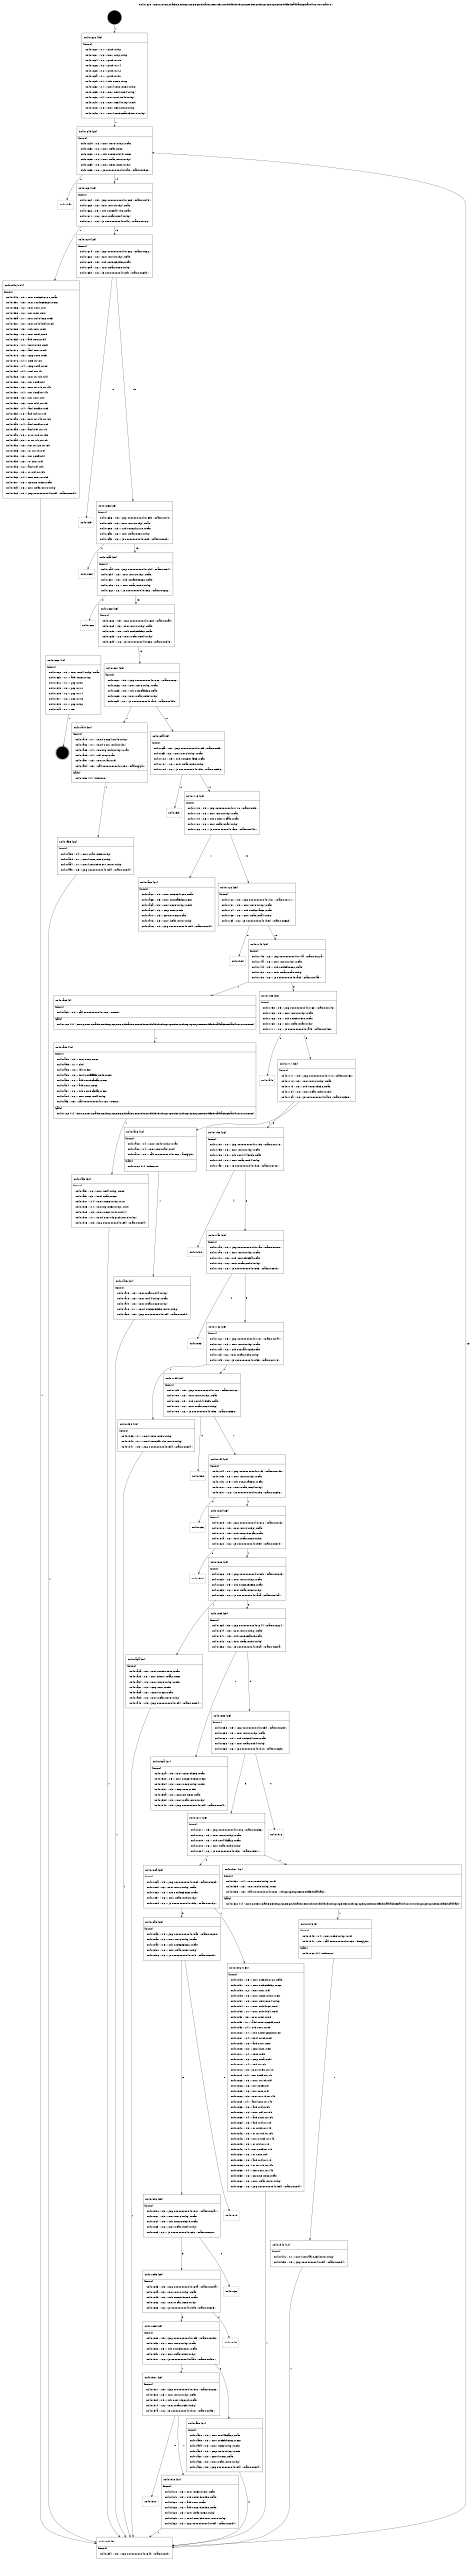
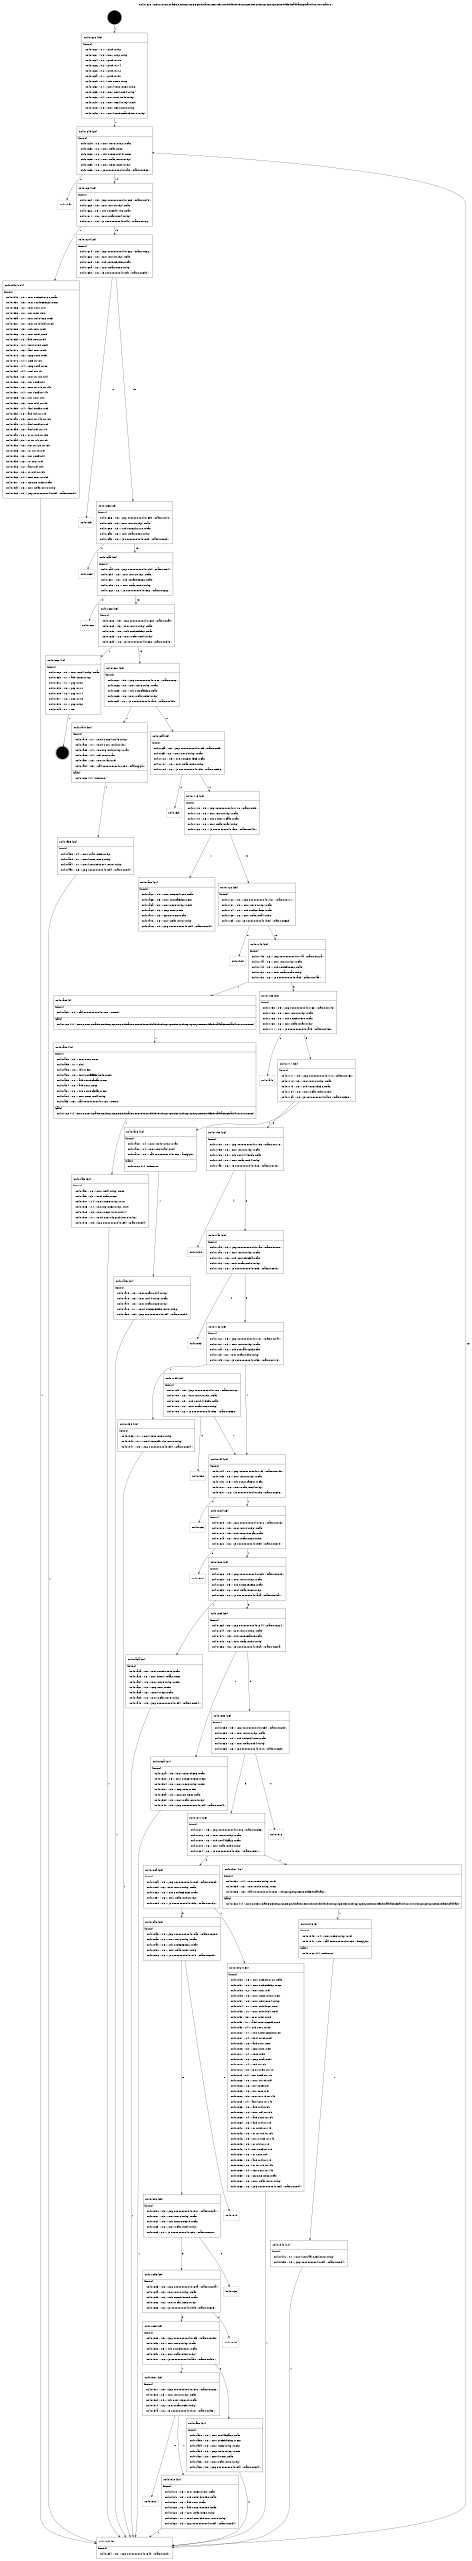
none -> (107, 651)
(224, 1369) -> (246, 1409)
none -> (138, 2170)
